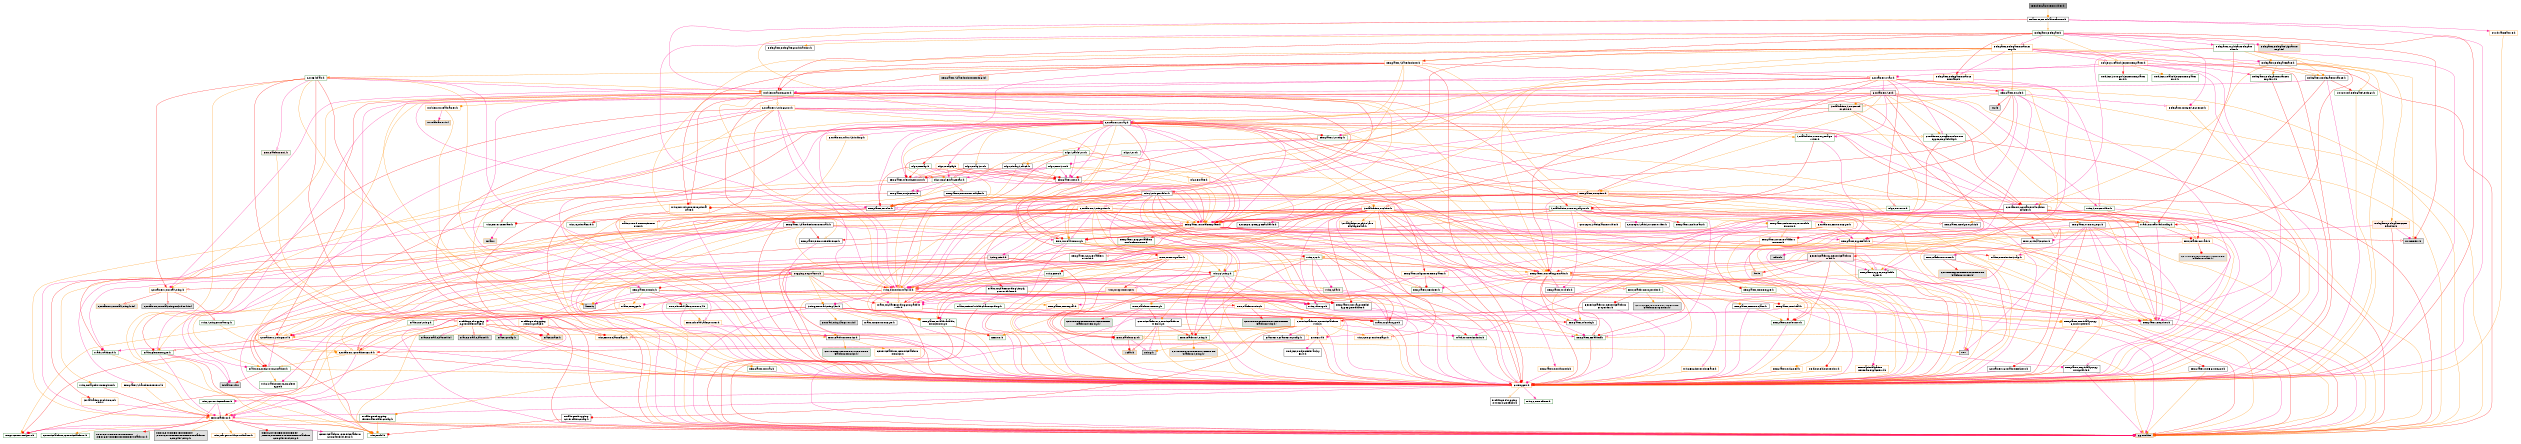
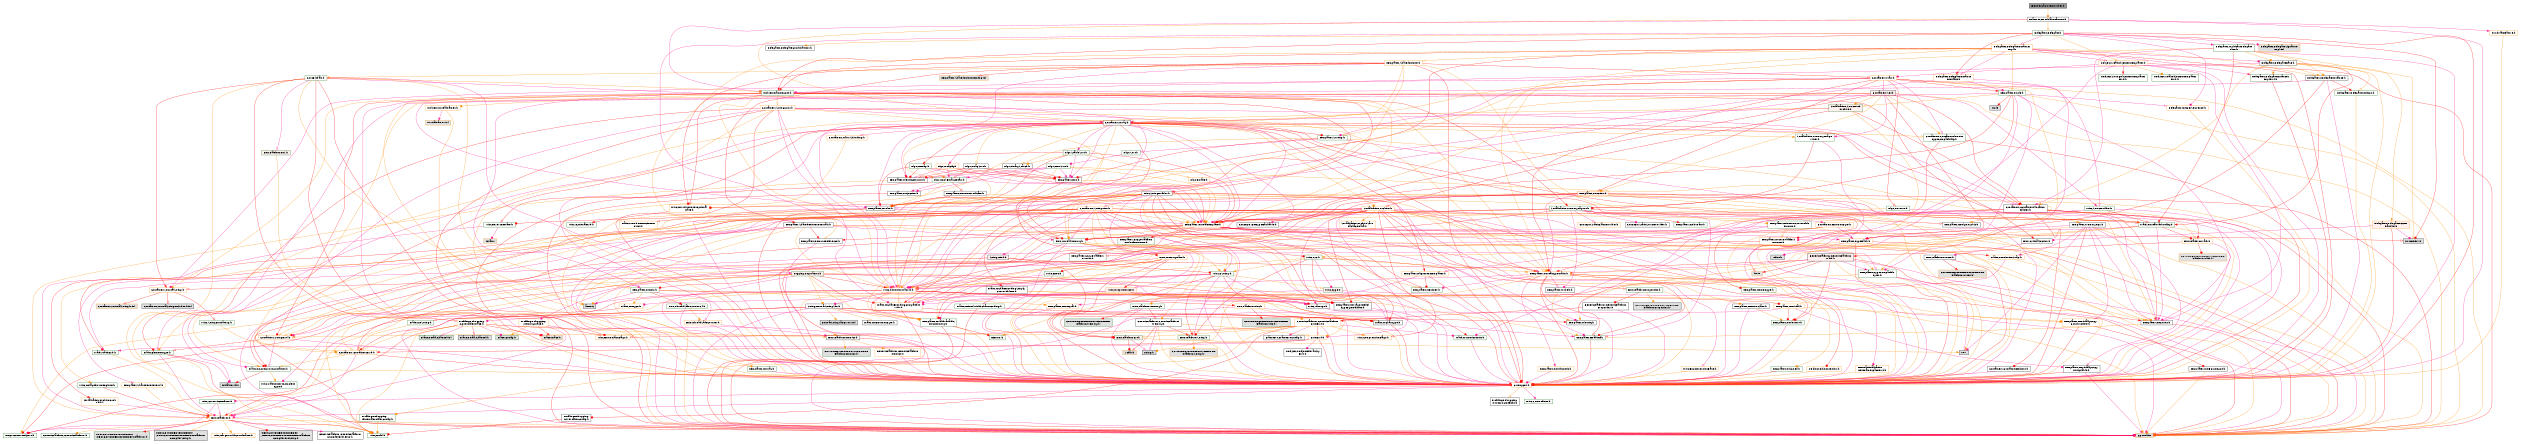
(1729, 44) -> none
(2356, 93) -> (2356, 93)
(2015, 165) -> none
none -> (1989, 173)
(1333, 290) -> (1333, 290)
(1279, 305) -> (1279, 305)
(1750, 313) -> none
(1318, 323) -> (1318, 323)
(1787, 369) -> (1787, 369)
